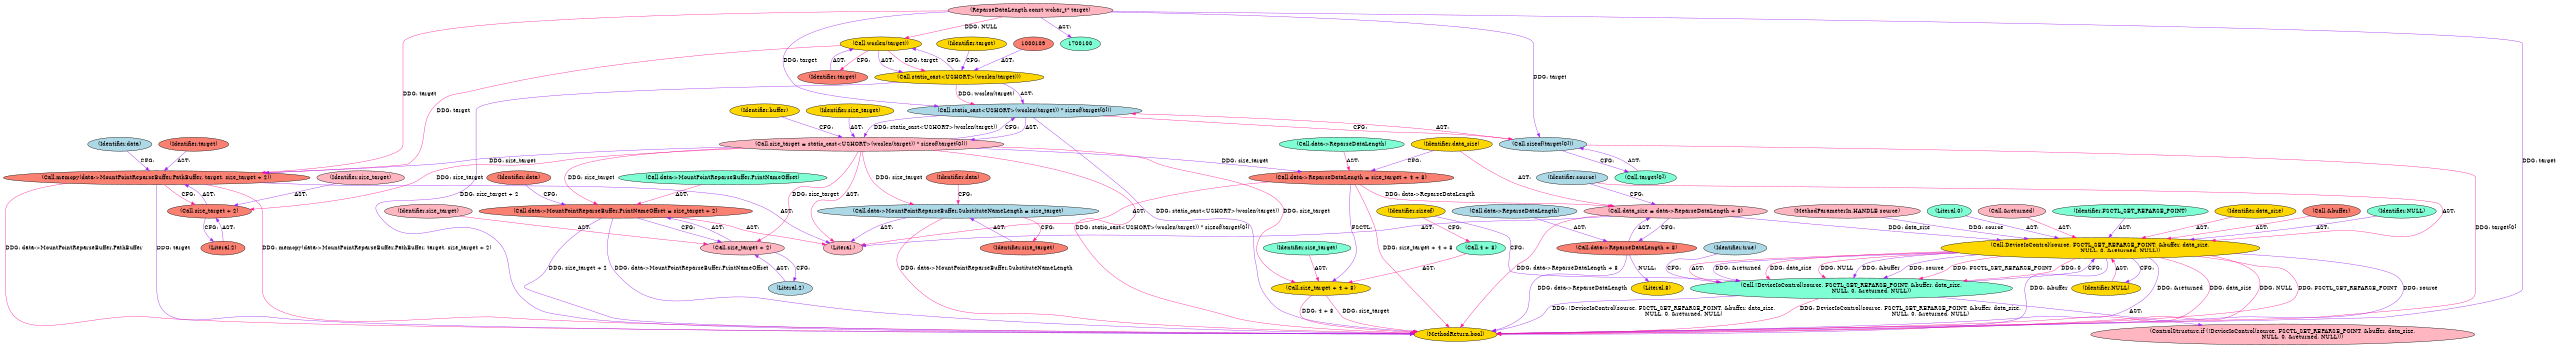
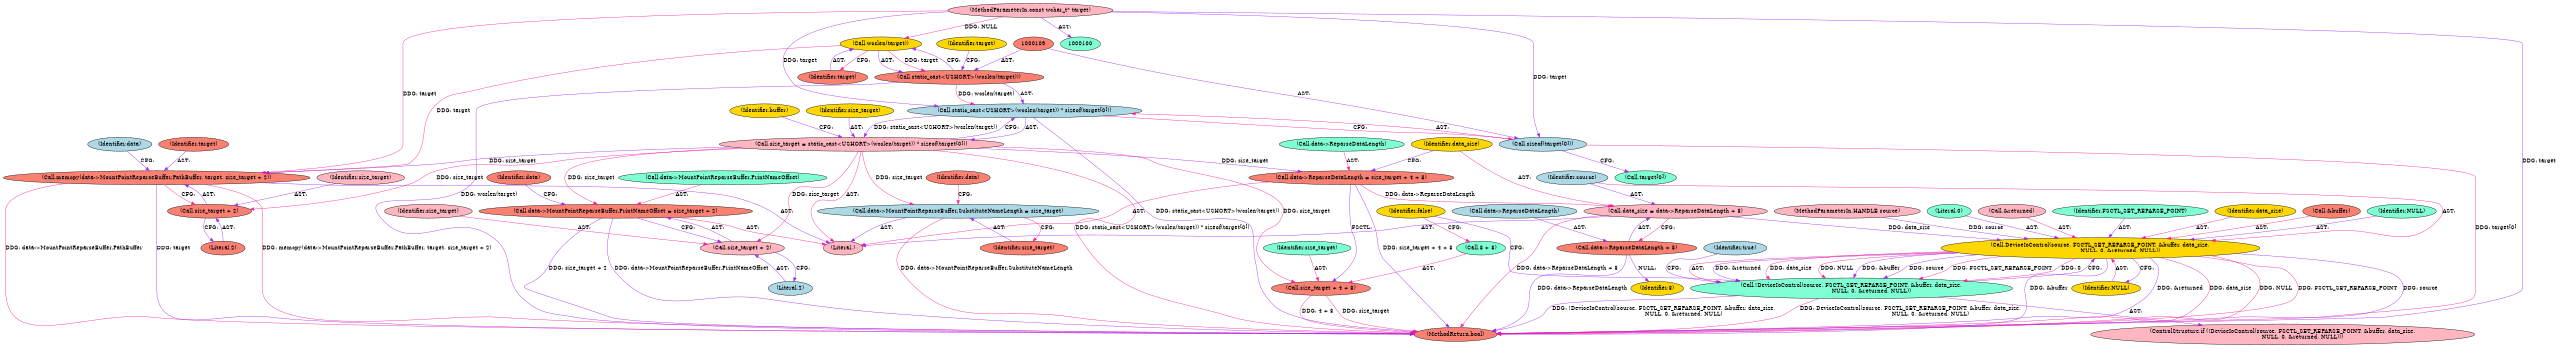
(1030, 10) -> (1030, 10)
(1080, 44) -> (1080, 44)
(959, 77) -> (959, 77)
(1612, 156) -> (1281, 94)
(489, 194) -> (489, 194)
(1638, 194) -> (1638, 194)
(1411, 211) -> (1411, 211)
(1656, 230) -> (1656, 230)
(1481, 248) -> (1481, 248)
(1387, 263) -> (1387, 263)
(1321, 288) -> (1321, 288)
(1657, 288) -> (1657, 288)
(1456, 334) -> (1456, 334)
